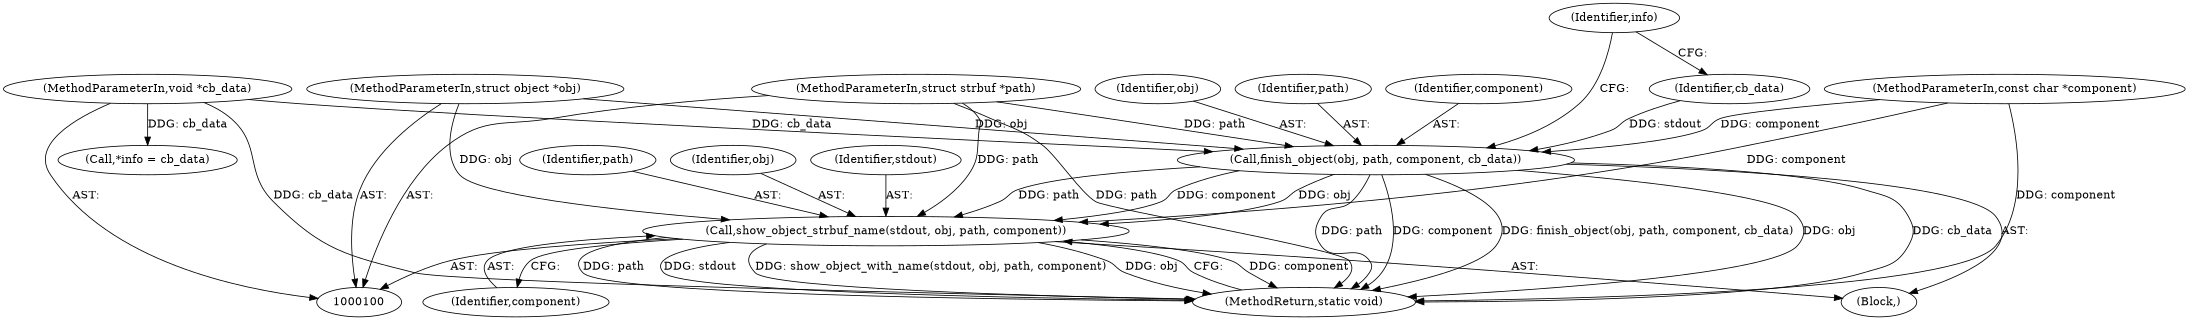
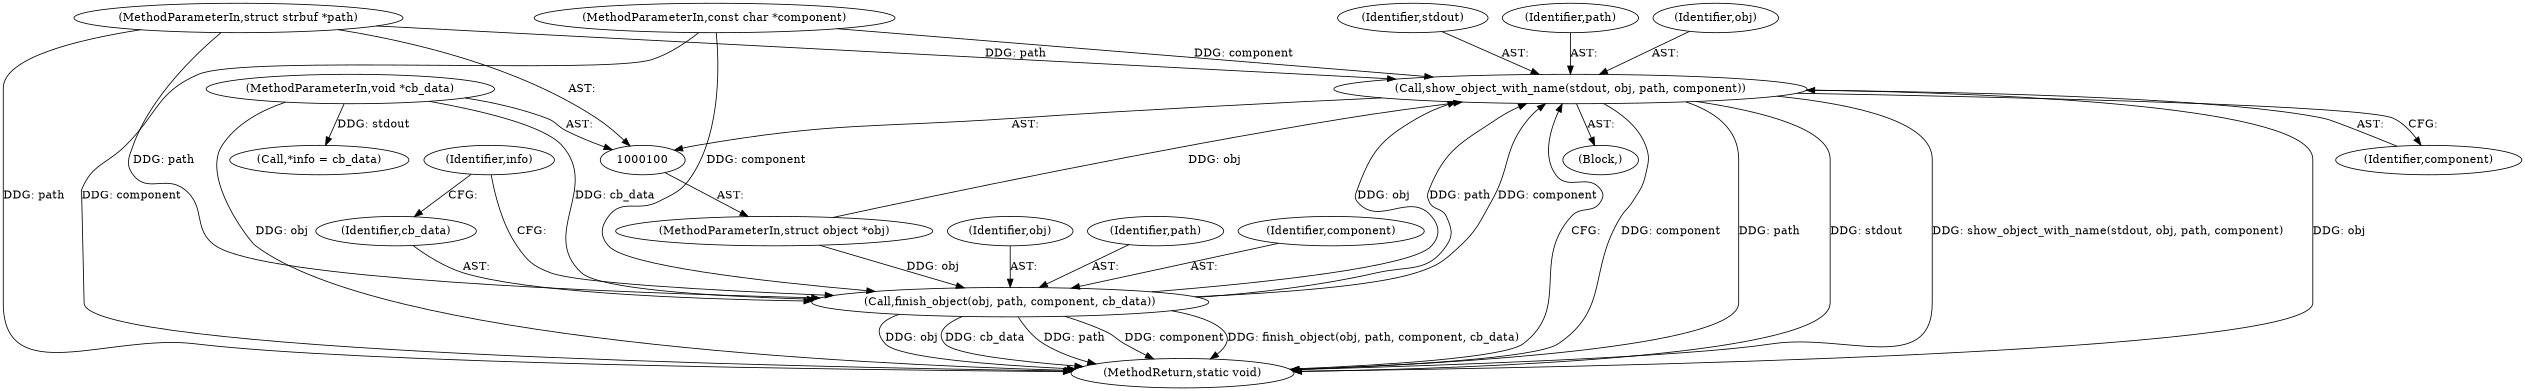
(188, 125) -> (374, 125)
(1665, 125) -> (479, 267)
(366, 176) -> (703, 193)
(1860, 182) -> none
(313, 196) -> (282, 231)
(886, 231) -> (1570, 89)
